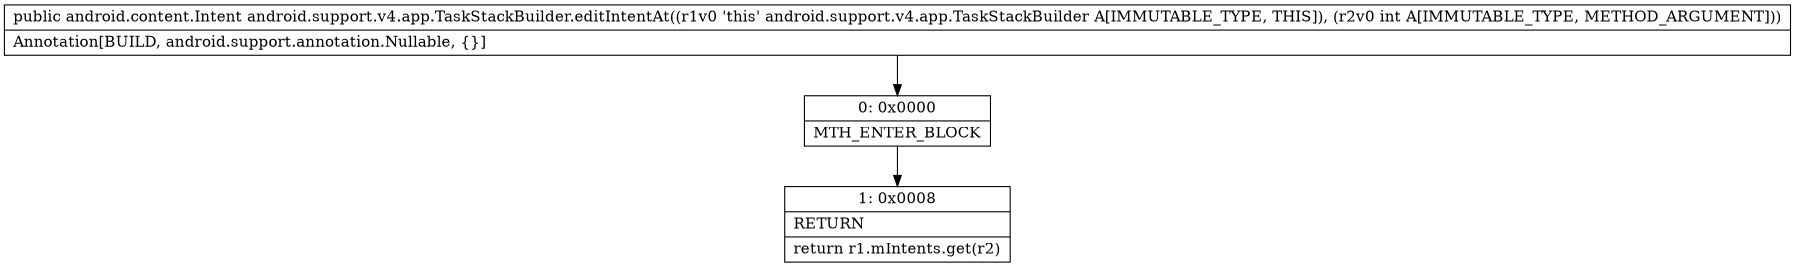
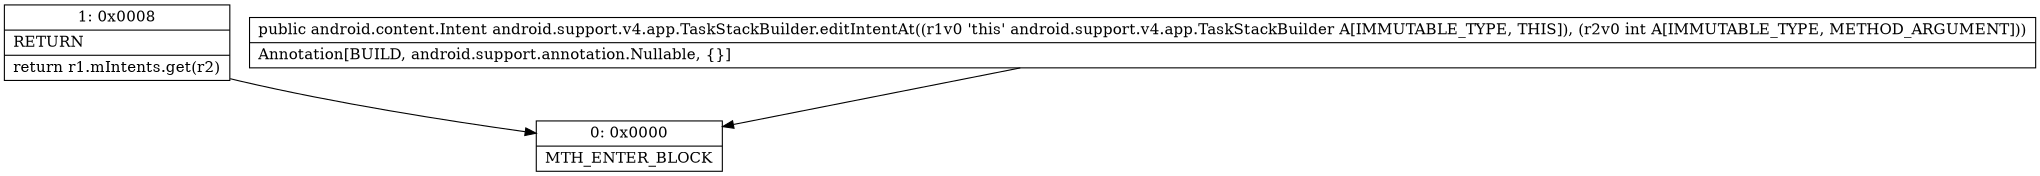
(897, 161) -> (377, 109)
